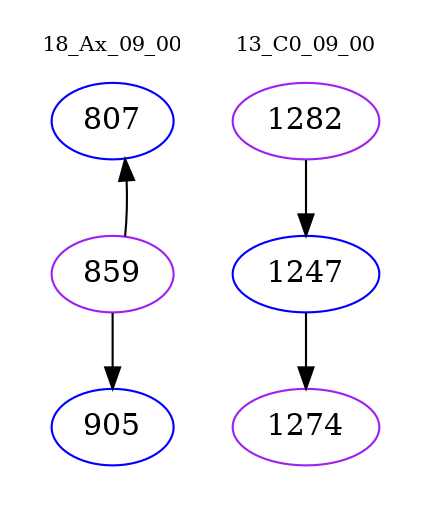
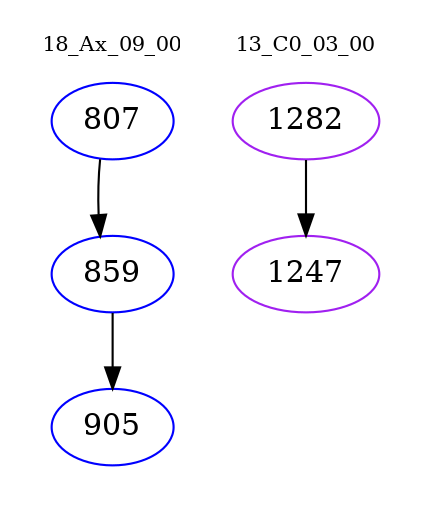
(306, 46) -> (306, 46)
(127, 209) -> (98, 187)
(113, 274) -> (113, 274)
(306, 274) -> (306, 274)
(306, 427) -> none
